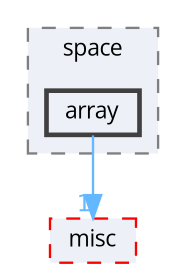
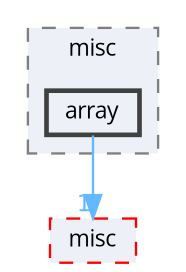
(93, 50) -> (93, 50)
